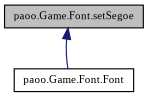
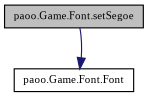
(66, 54) -> (81, 43)
